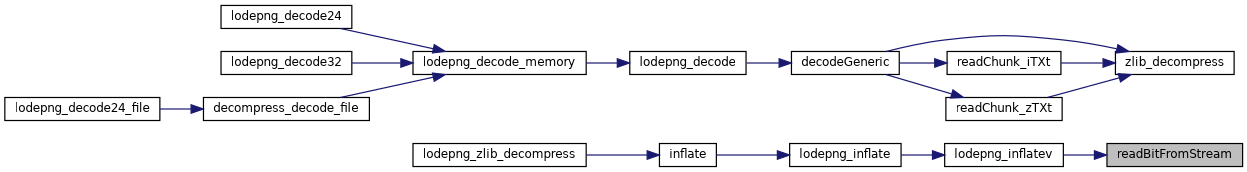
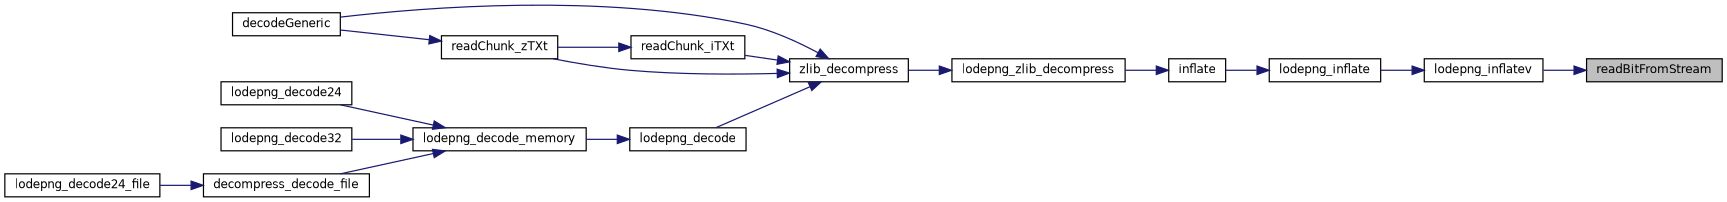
(763, 63) -> (763, 107)
(917, 63) -> (588, 47)
none -> (924, 70)
